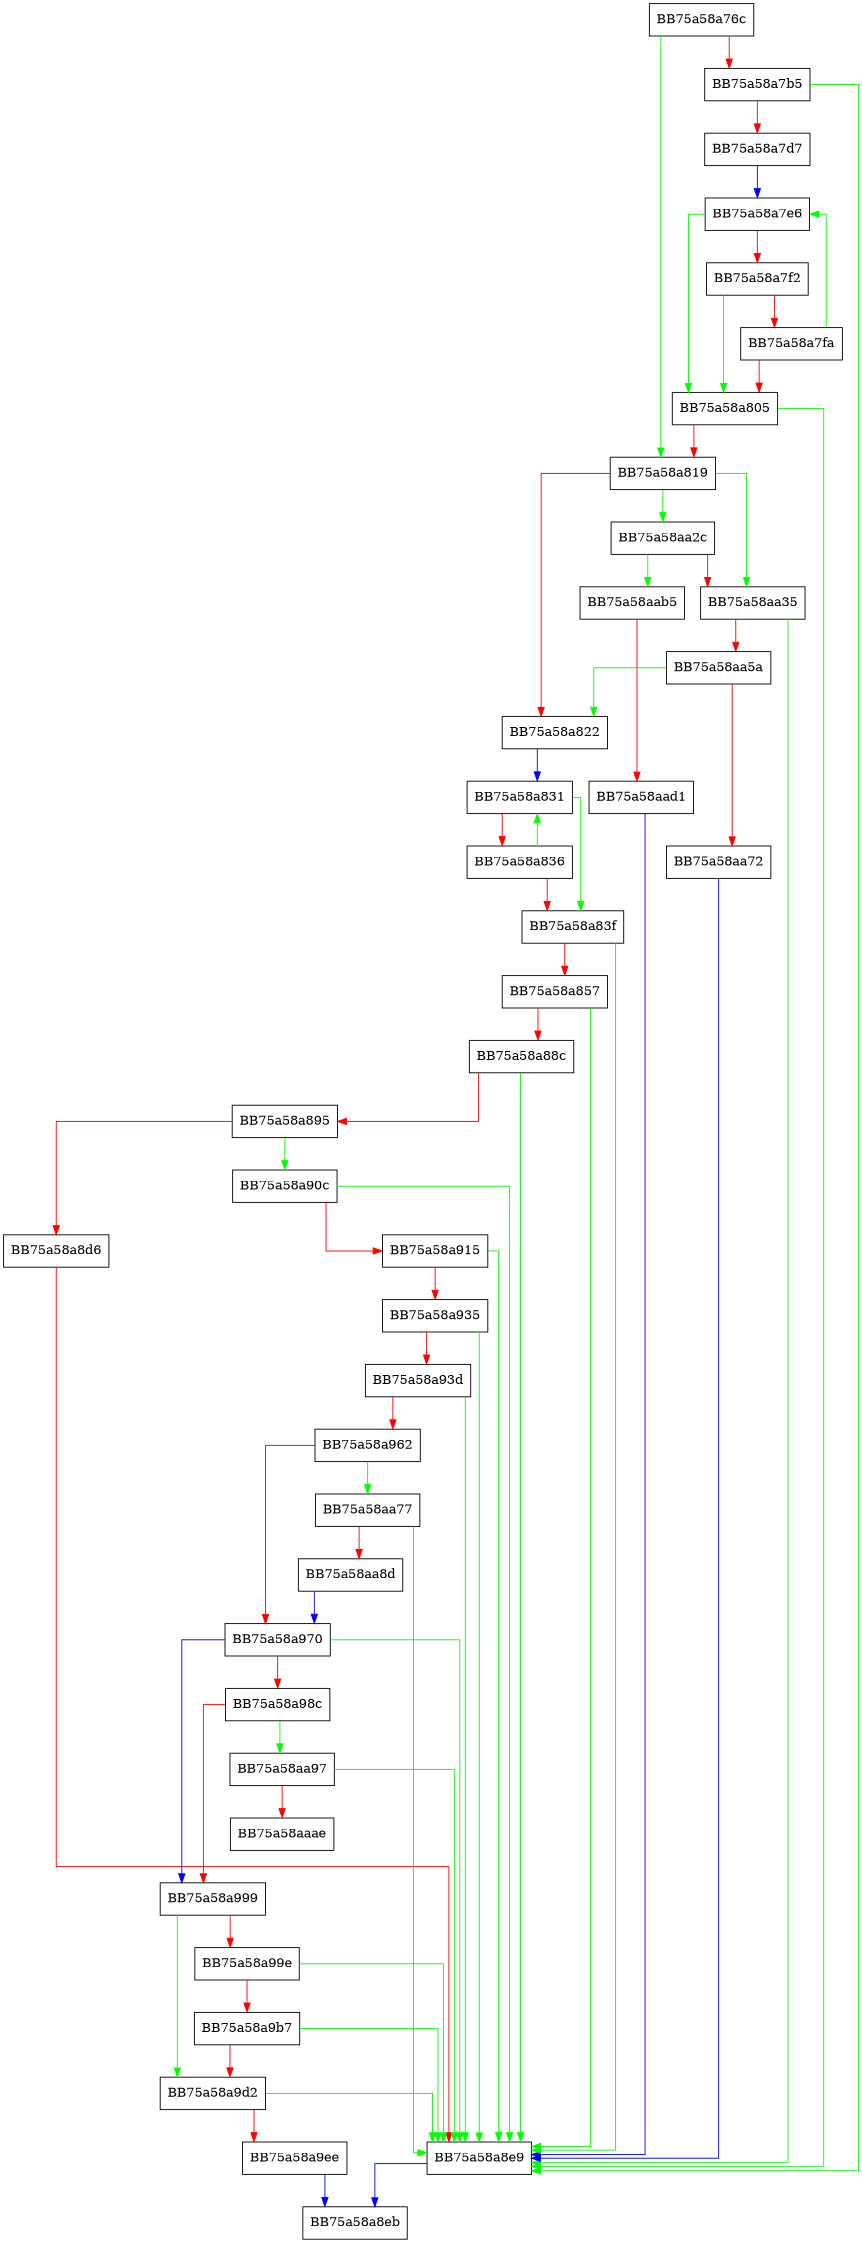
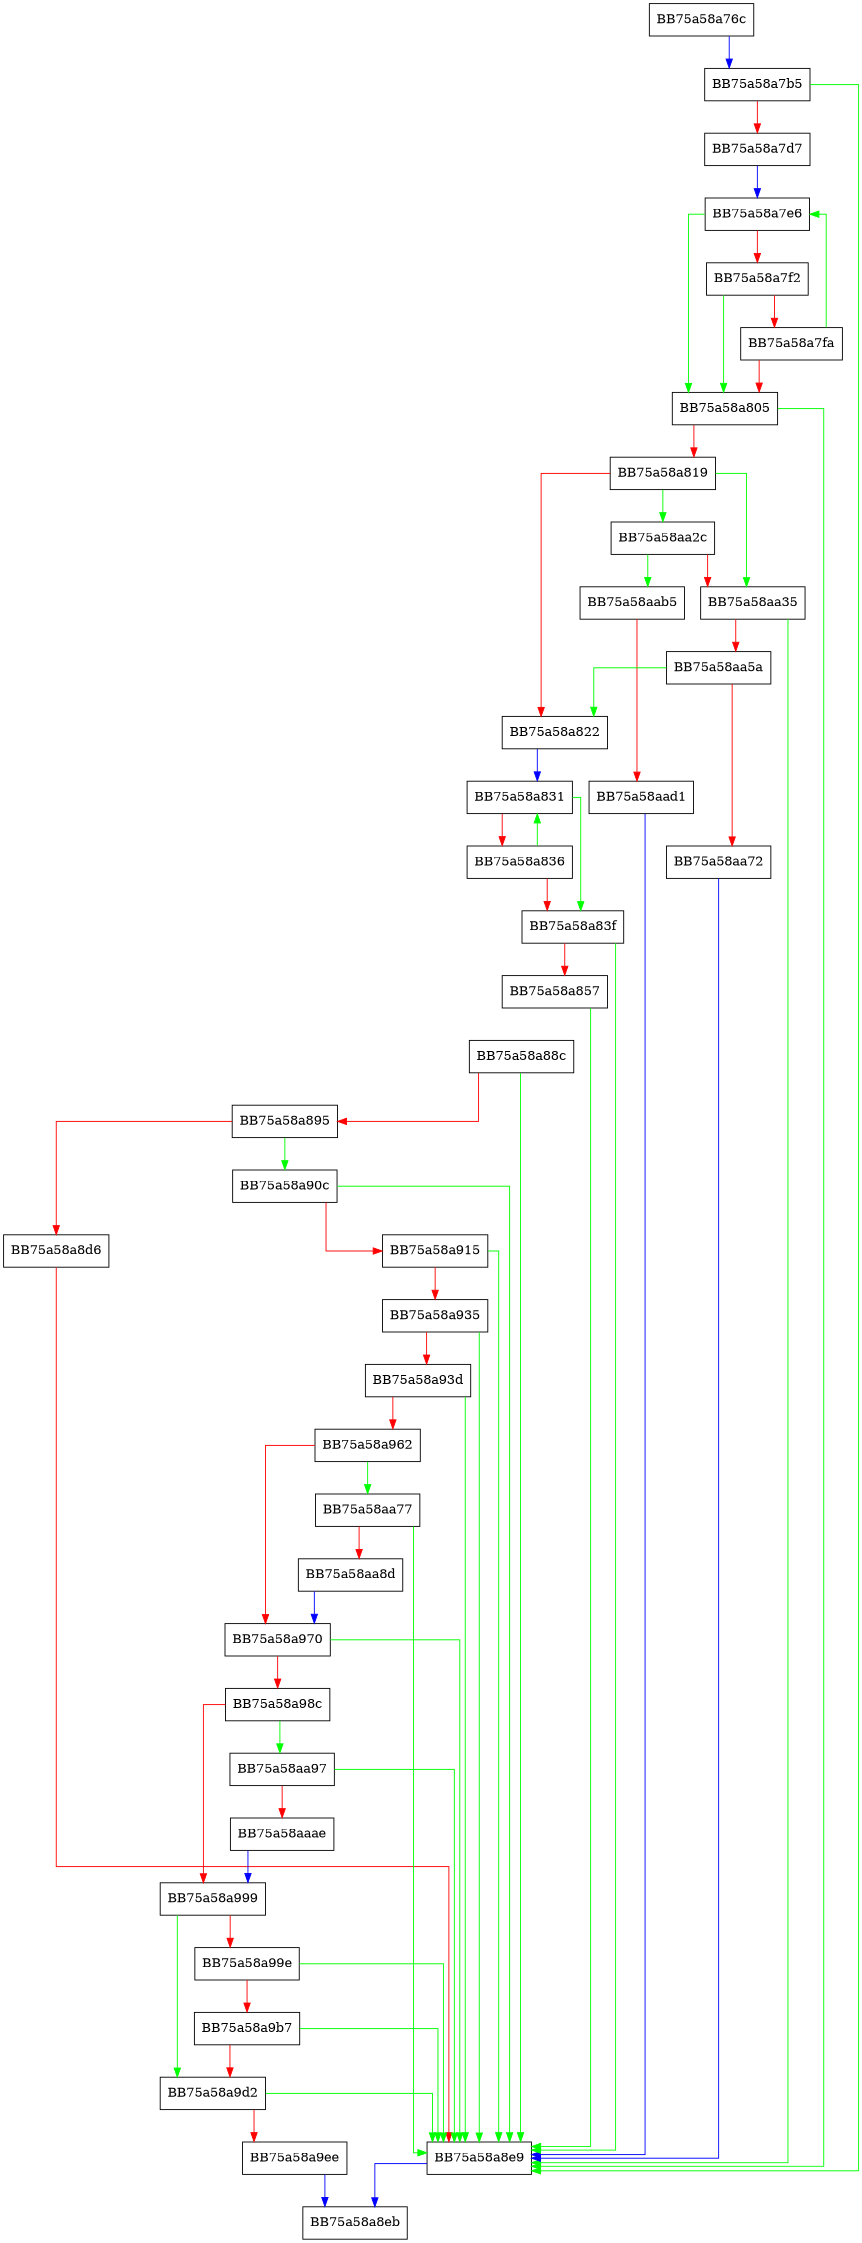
(729, 48) -> (729, 48)
(661, 242) -> none
(538, 1020) -> none
(182, 1735) -> (248, 1861)
